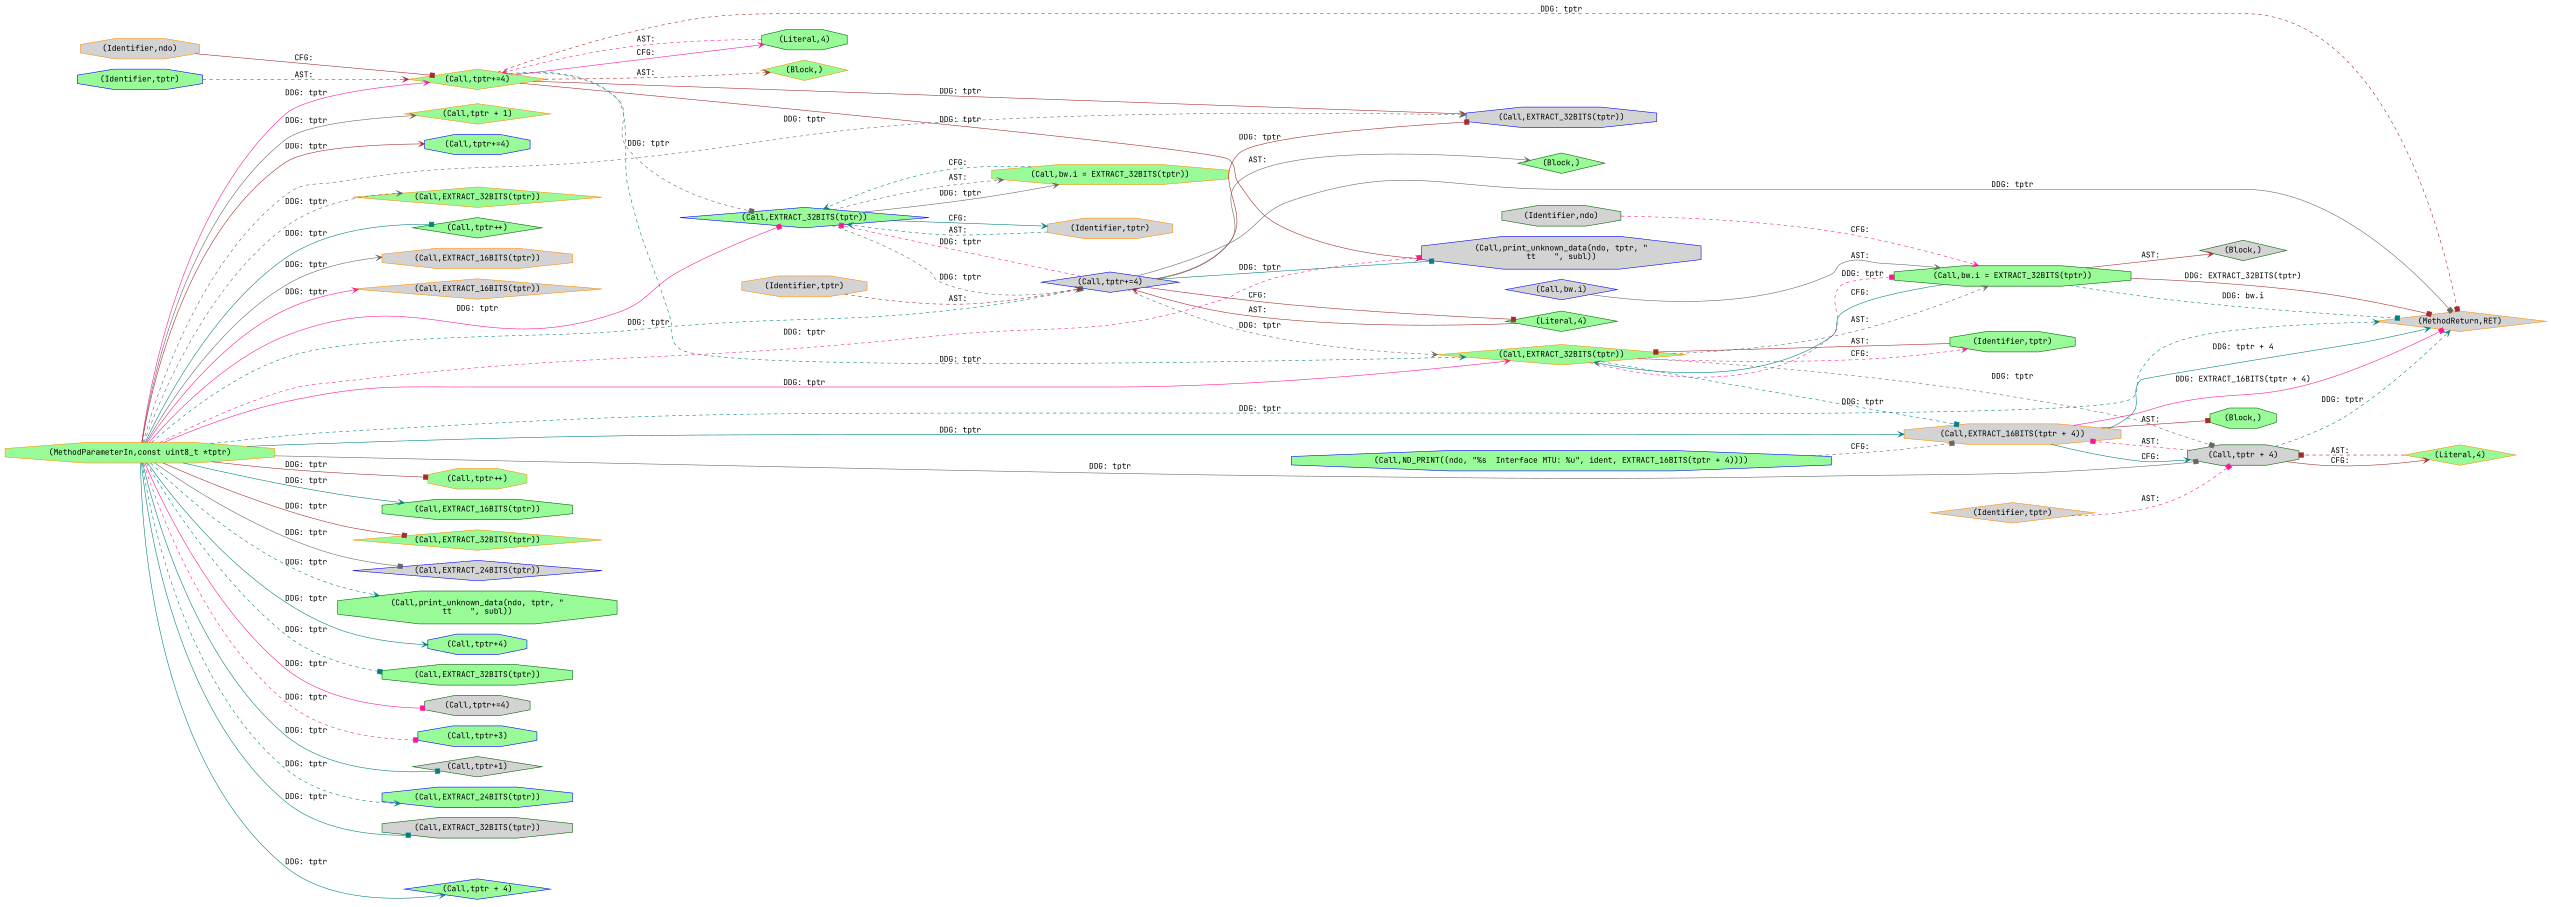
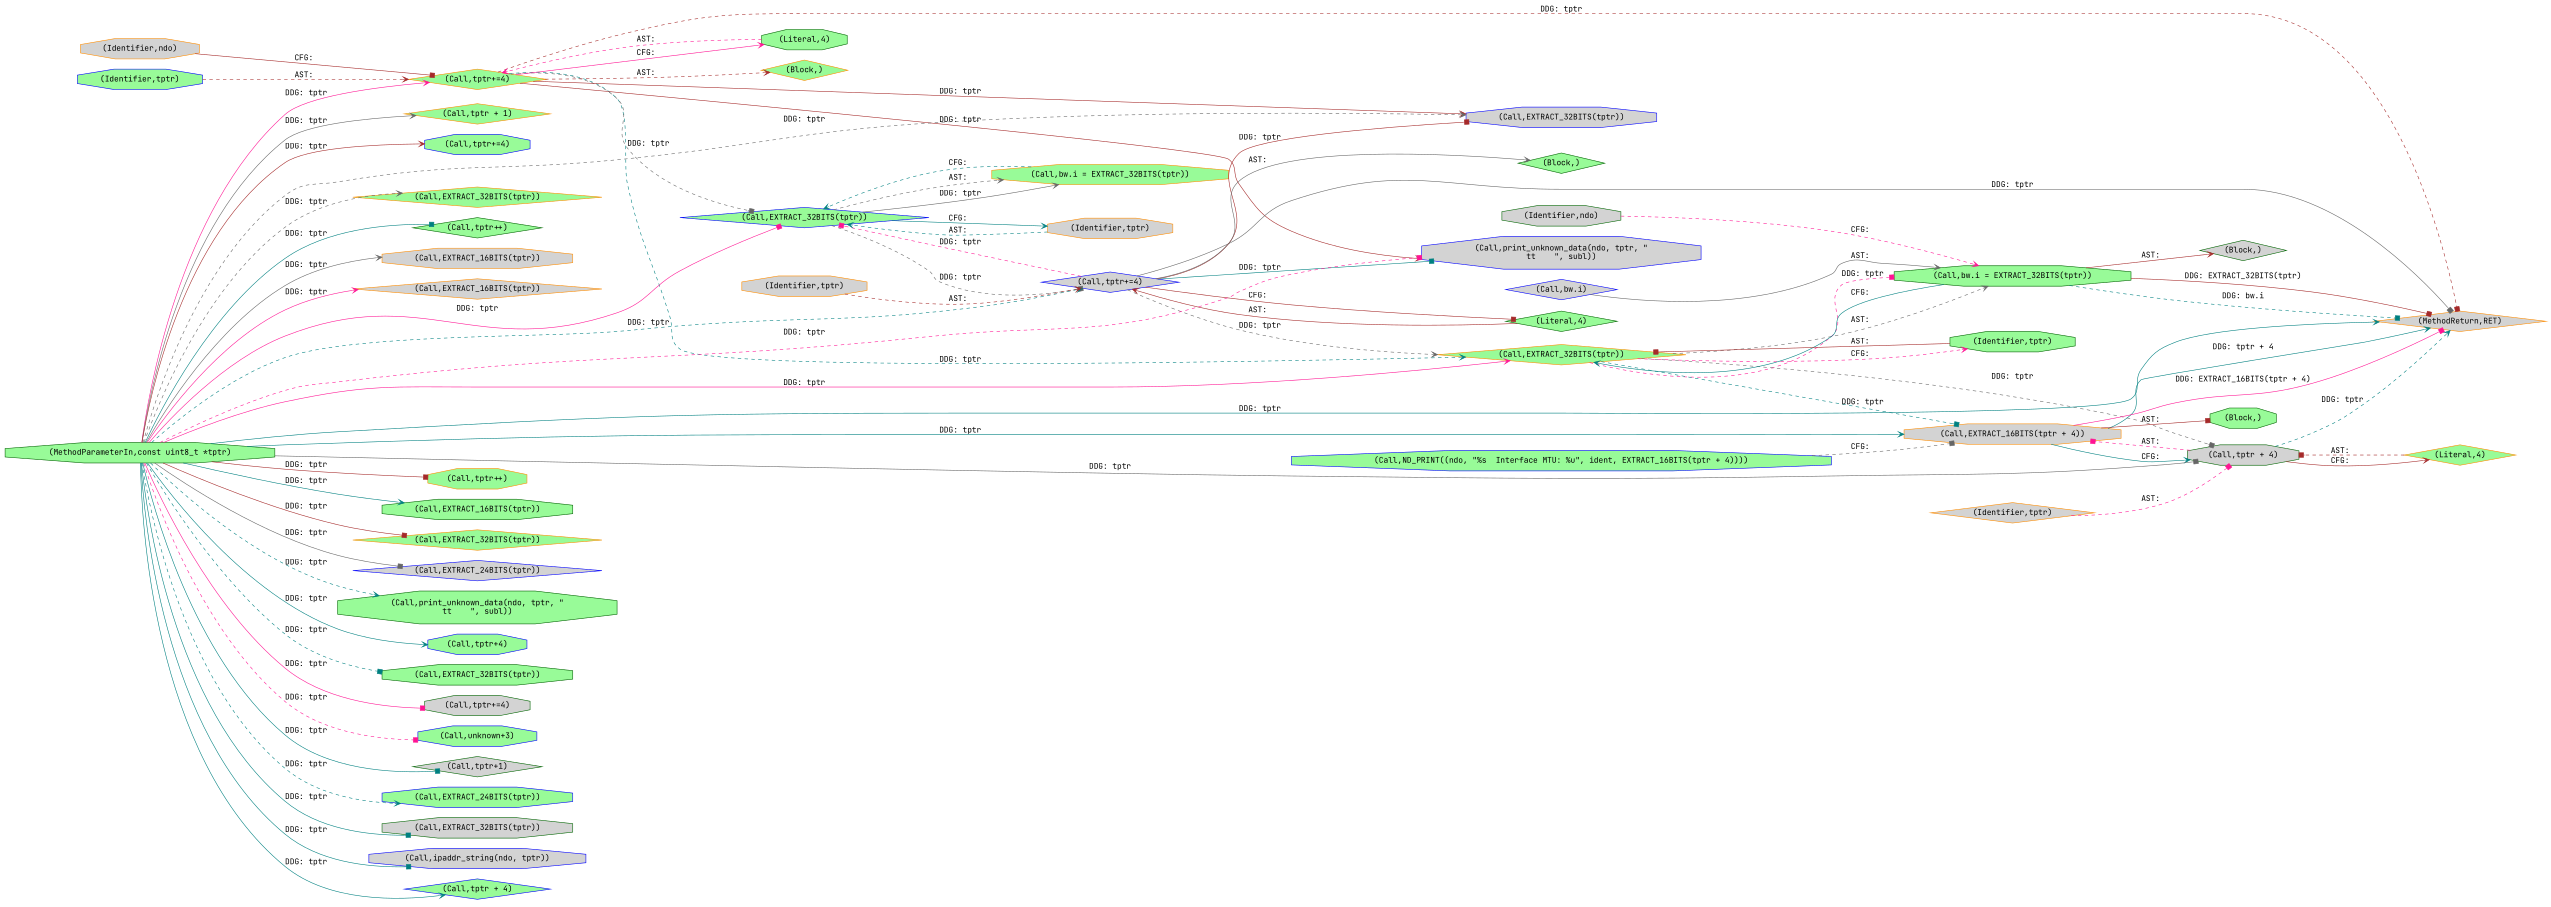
(1309, 413) -> (1309, 413)
(140, 453) -> (140, 453)
(477, 736) -> (477, 736)
none -> (477, 859)
